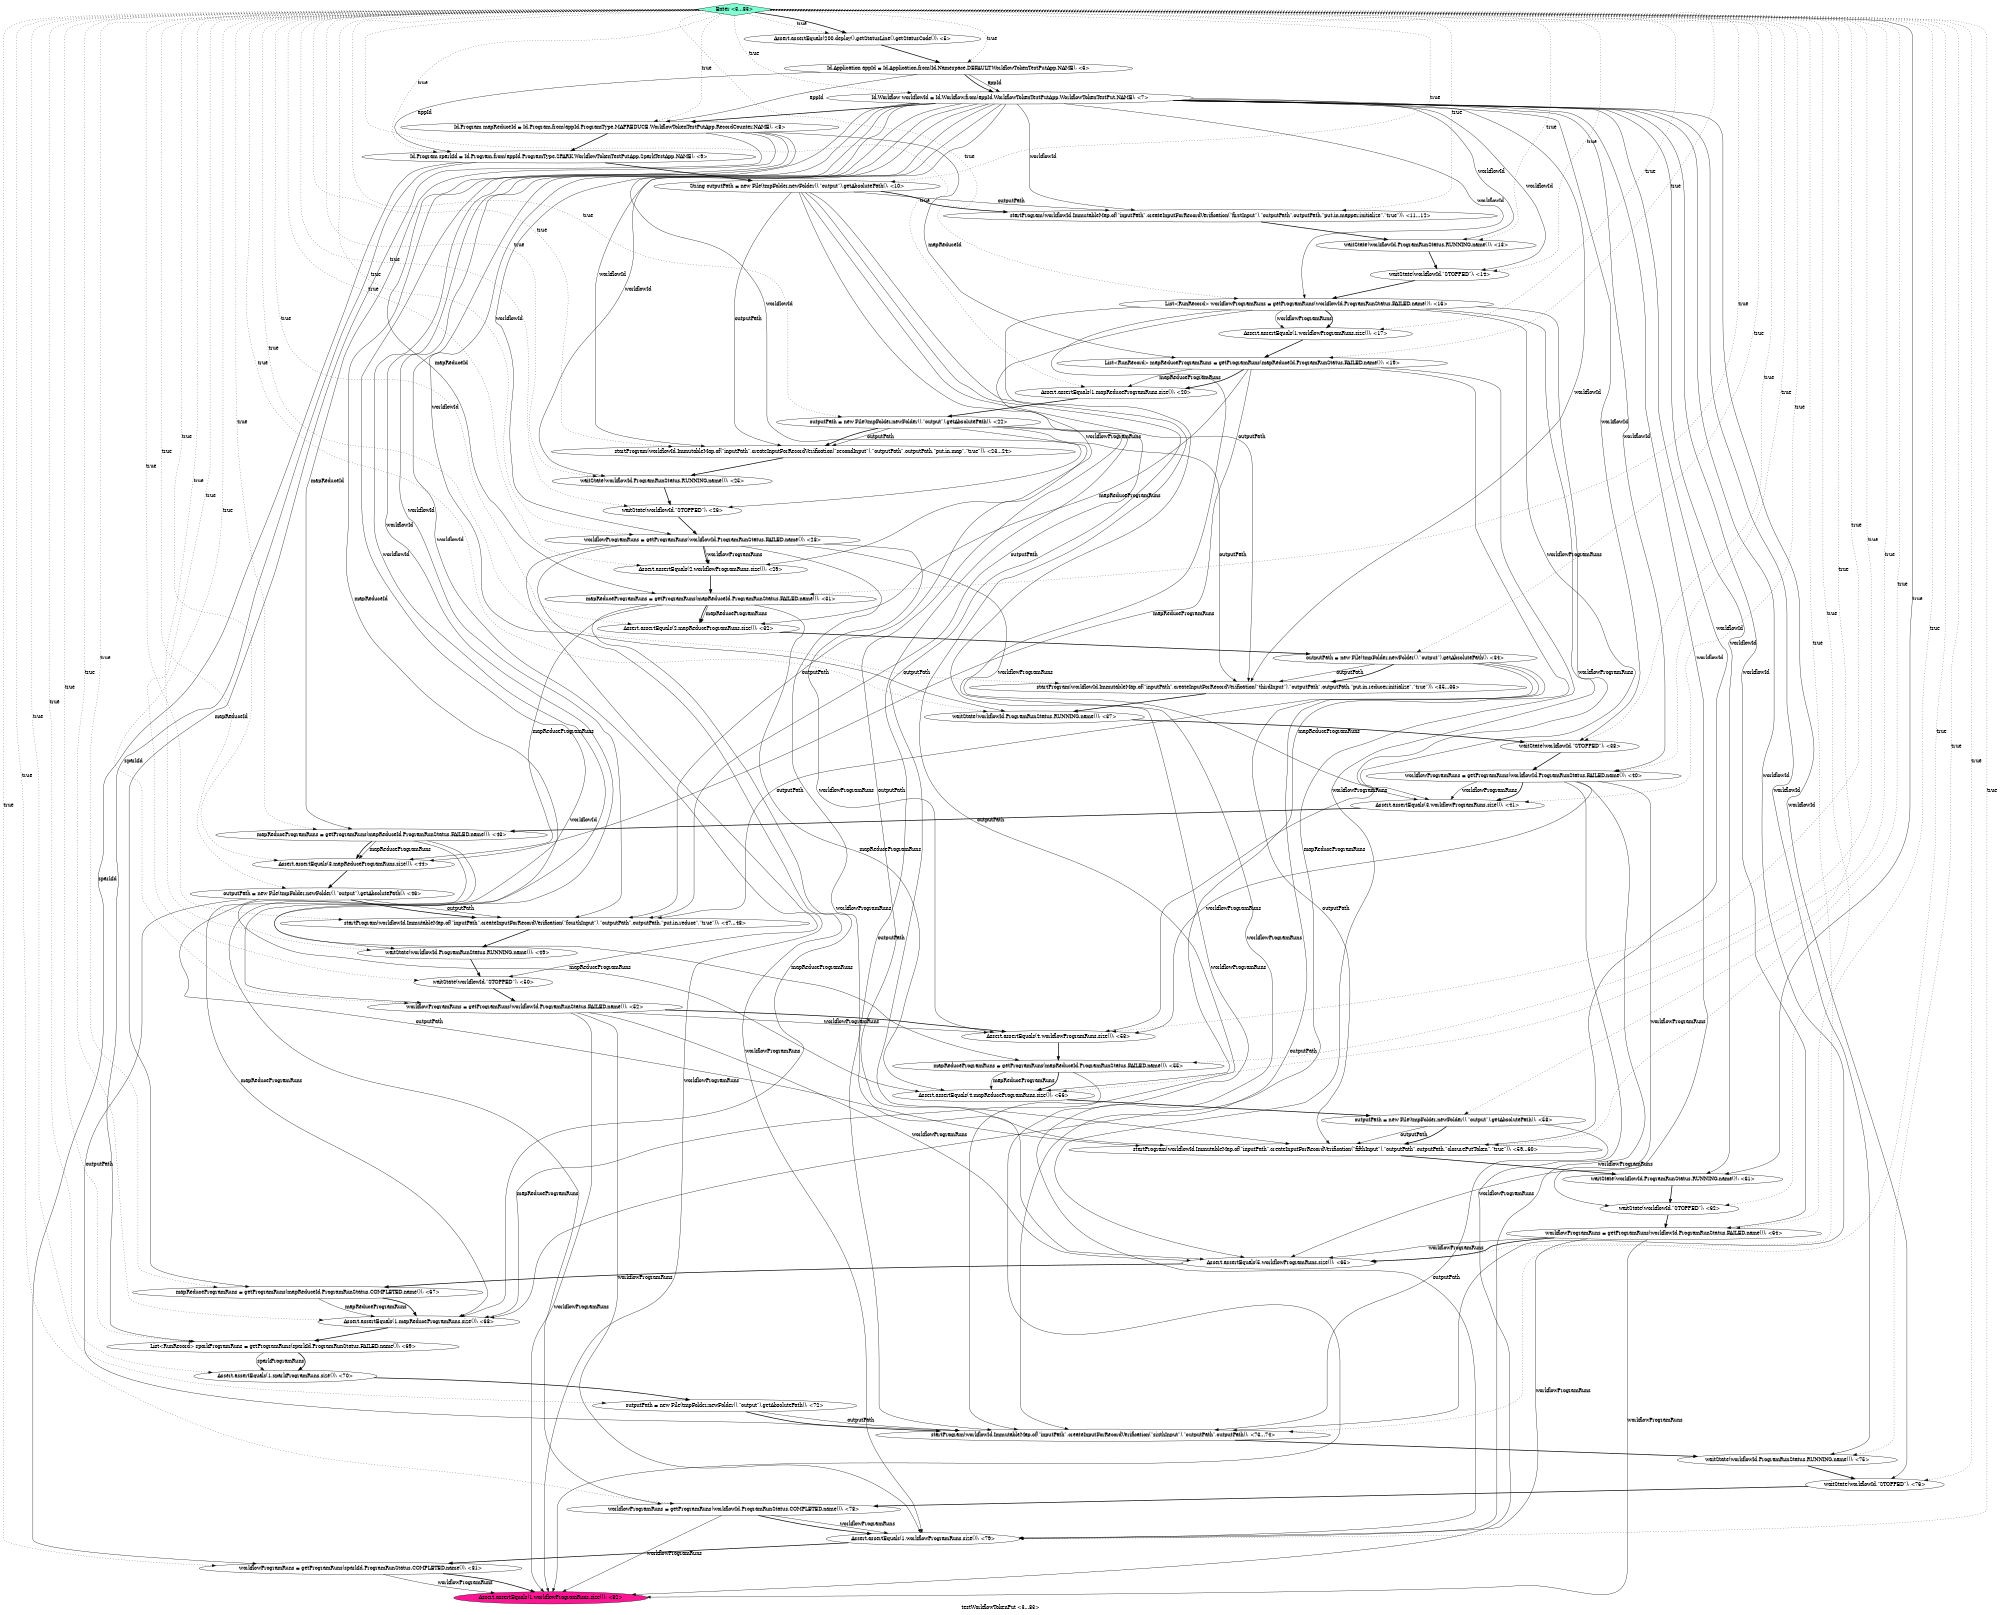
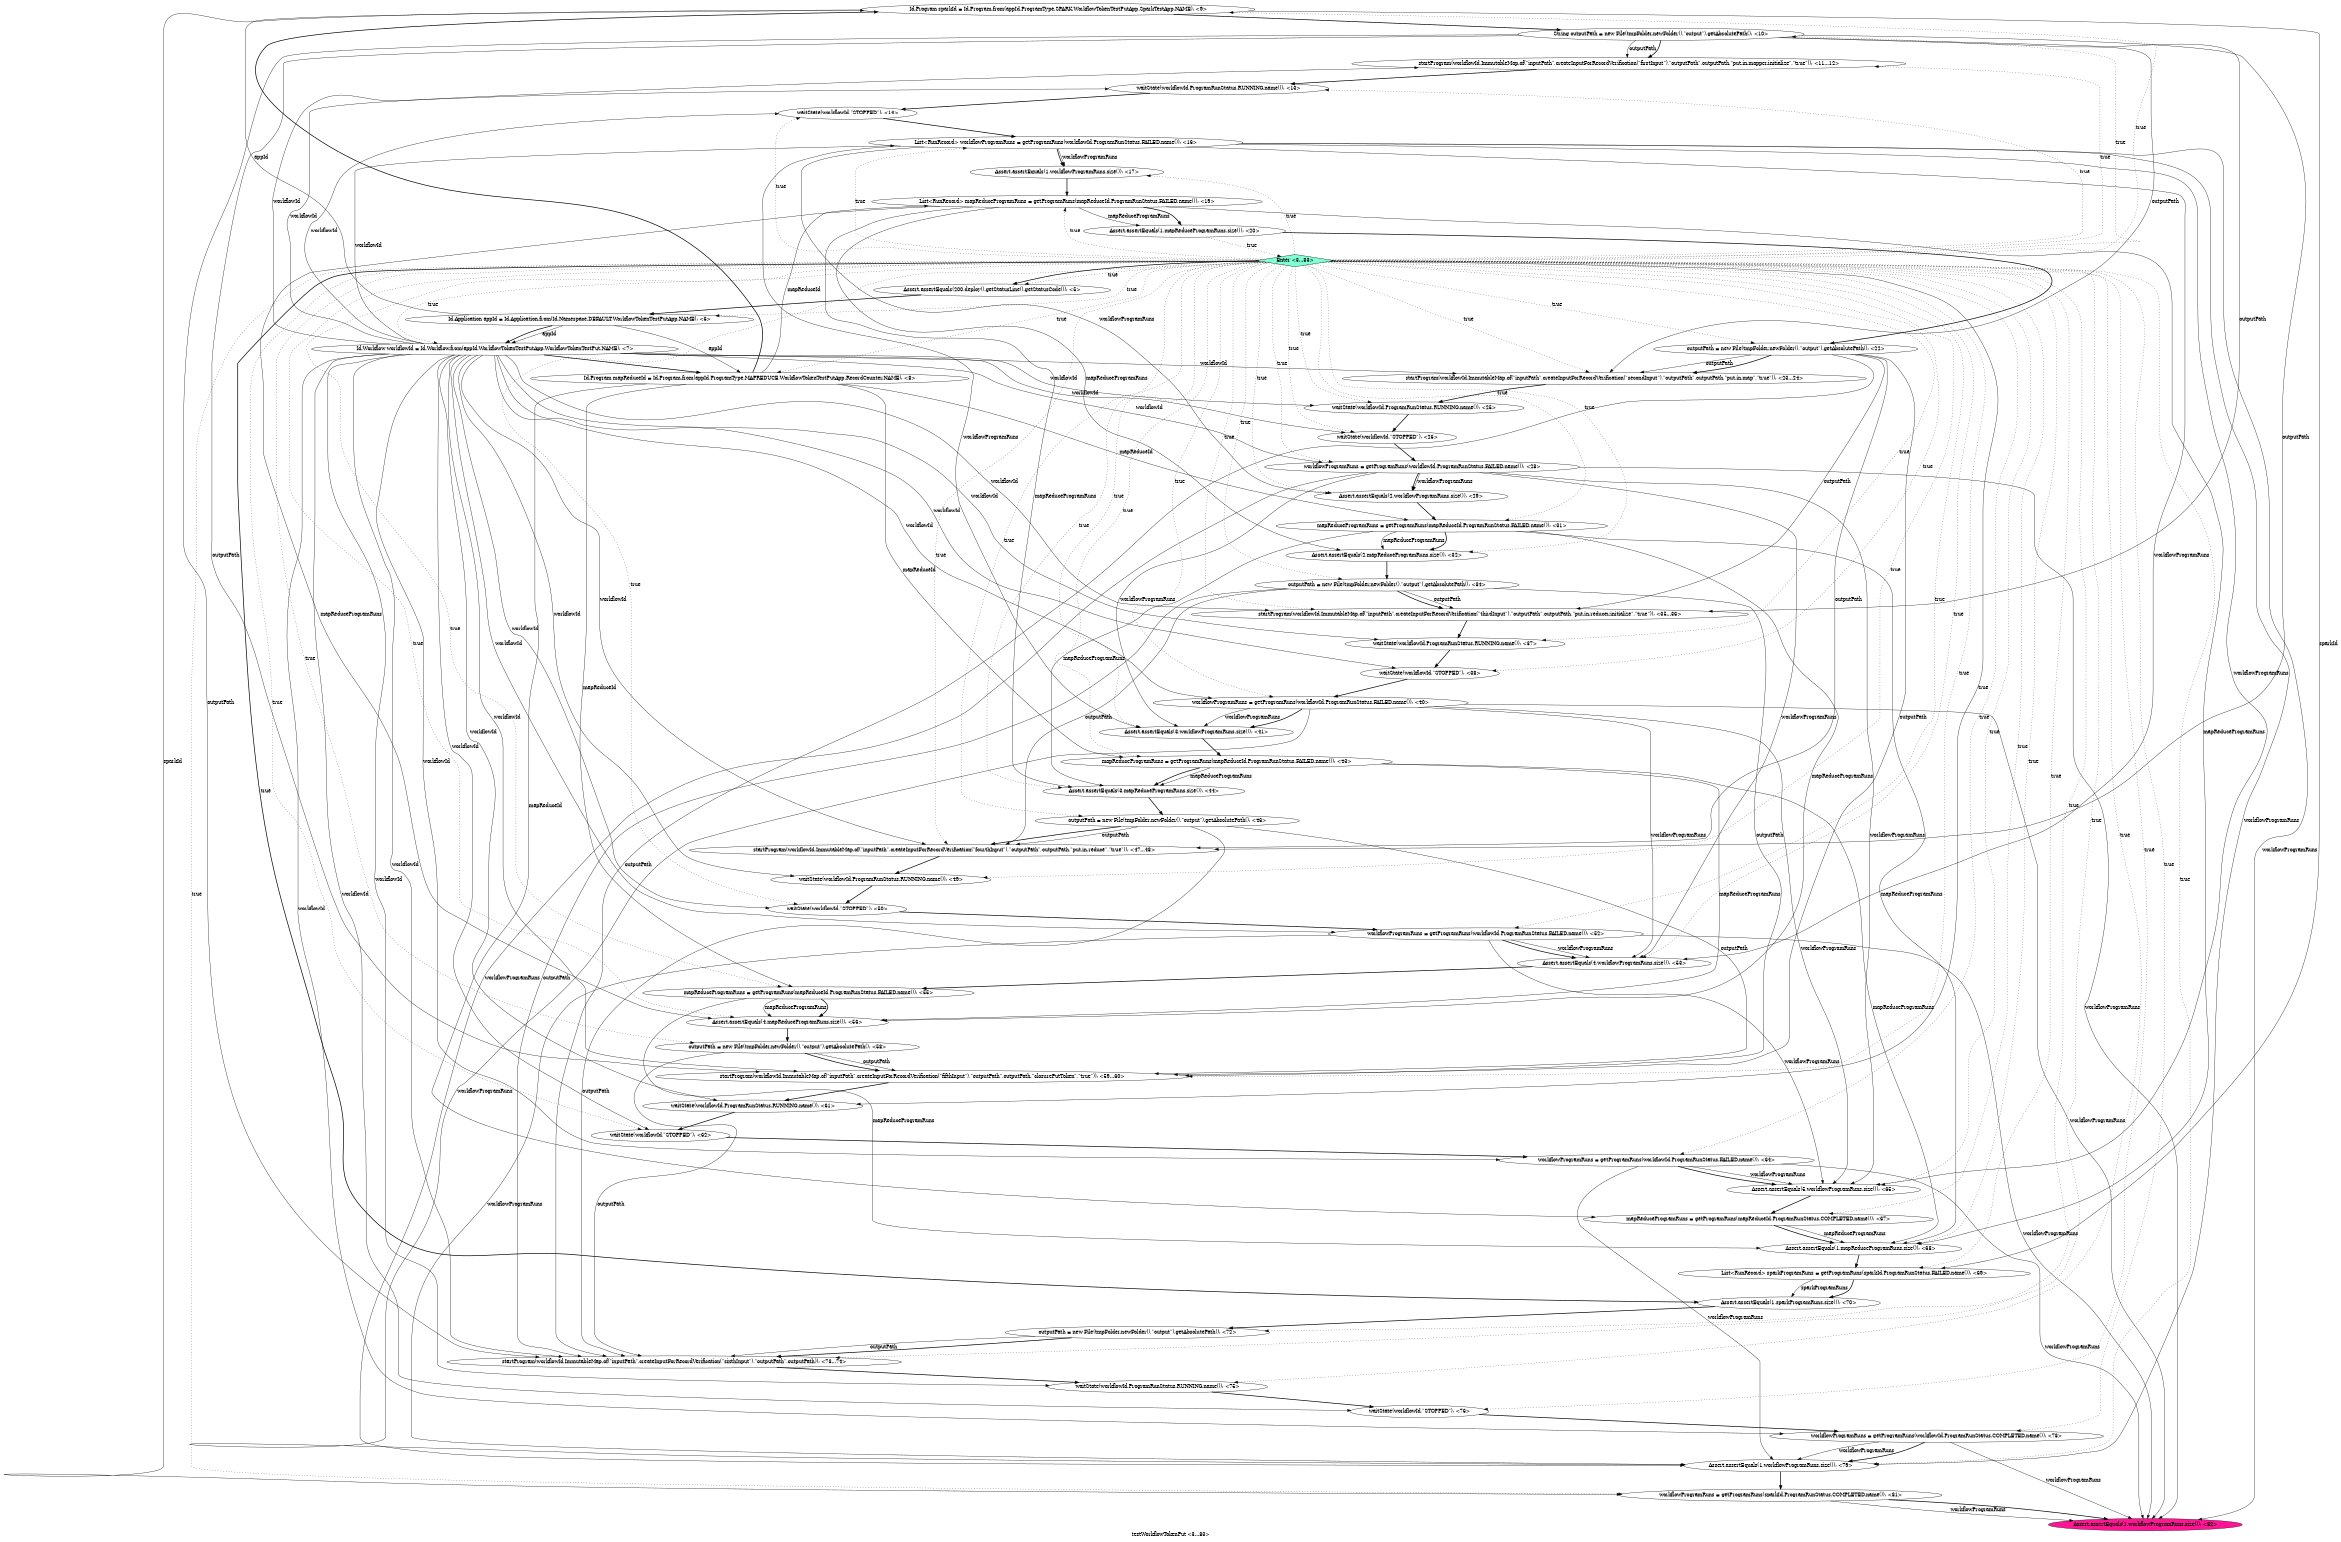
(605, 148) -> (1242, 246)
(49, 429) -> (291, 936)
